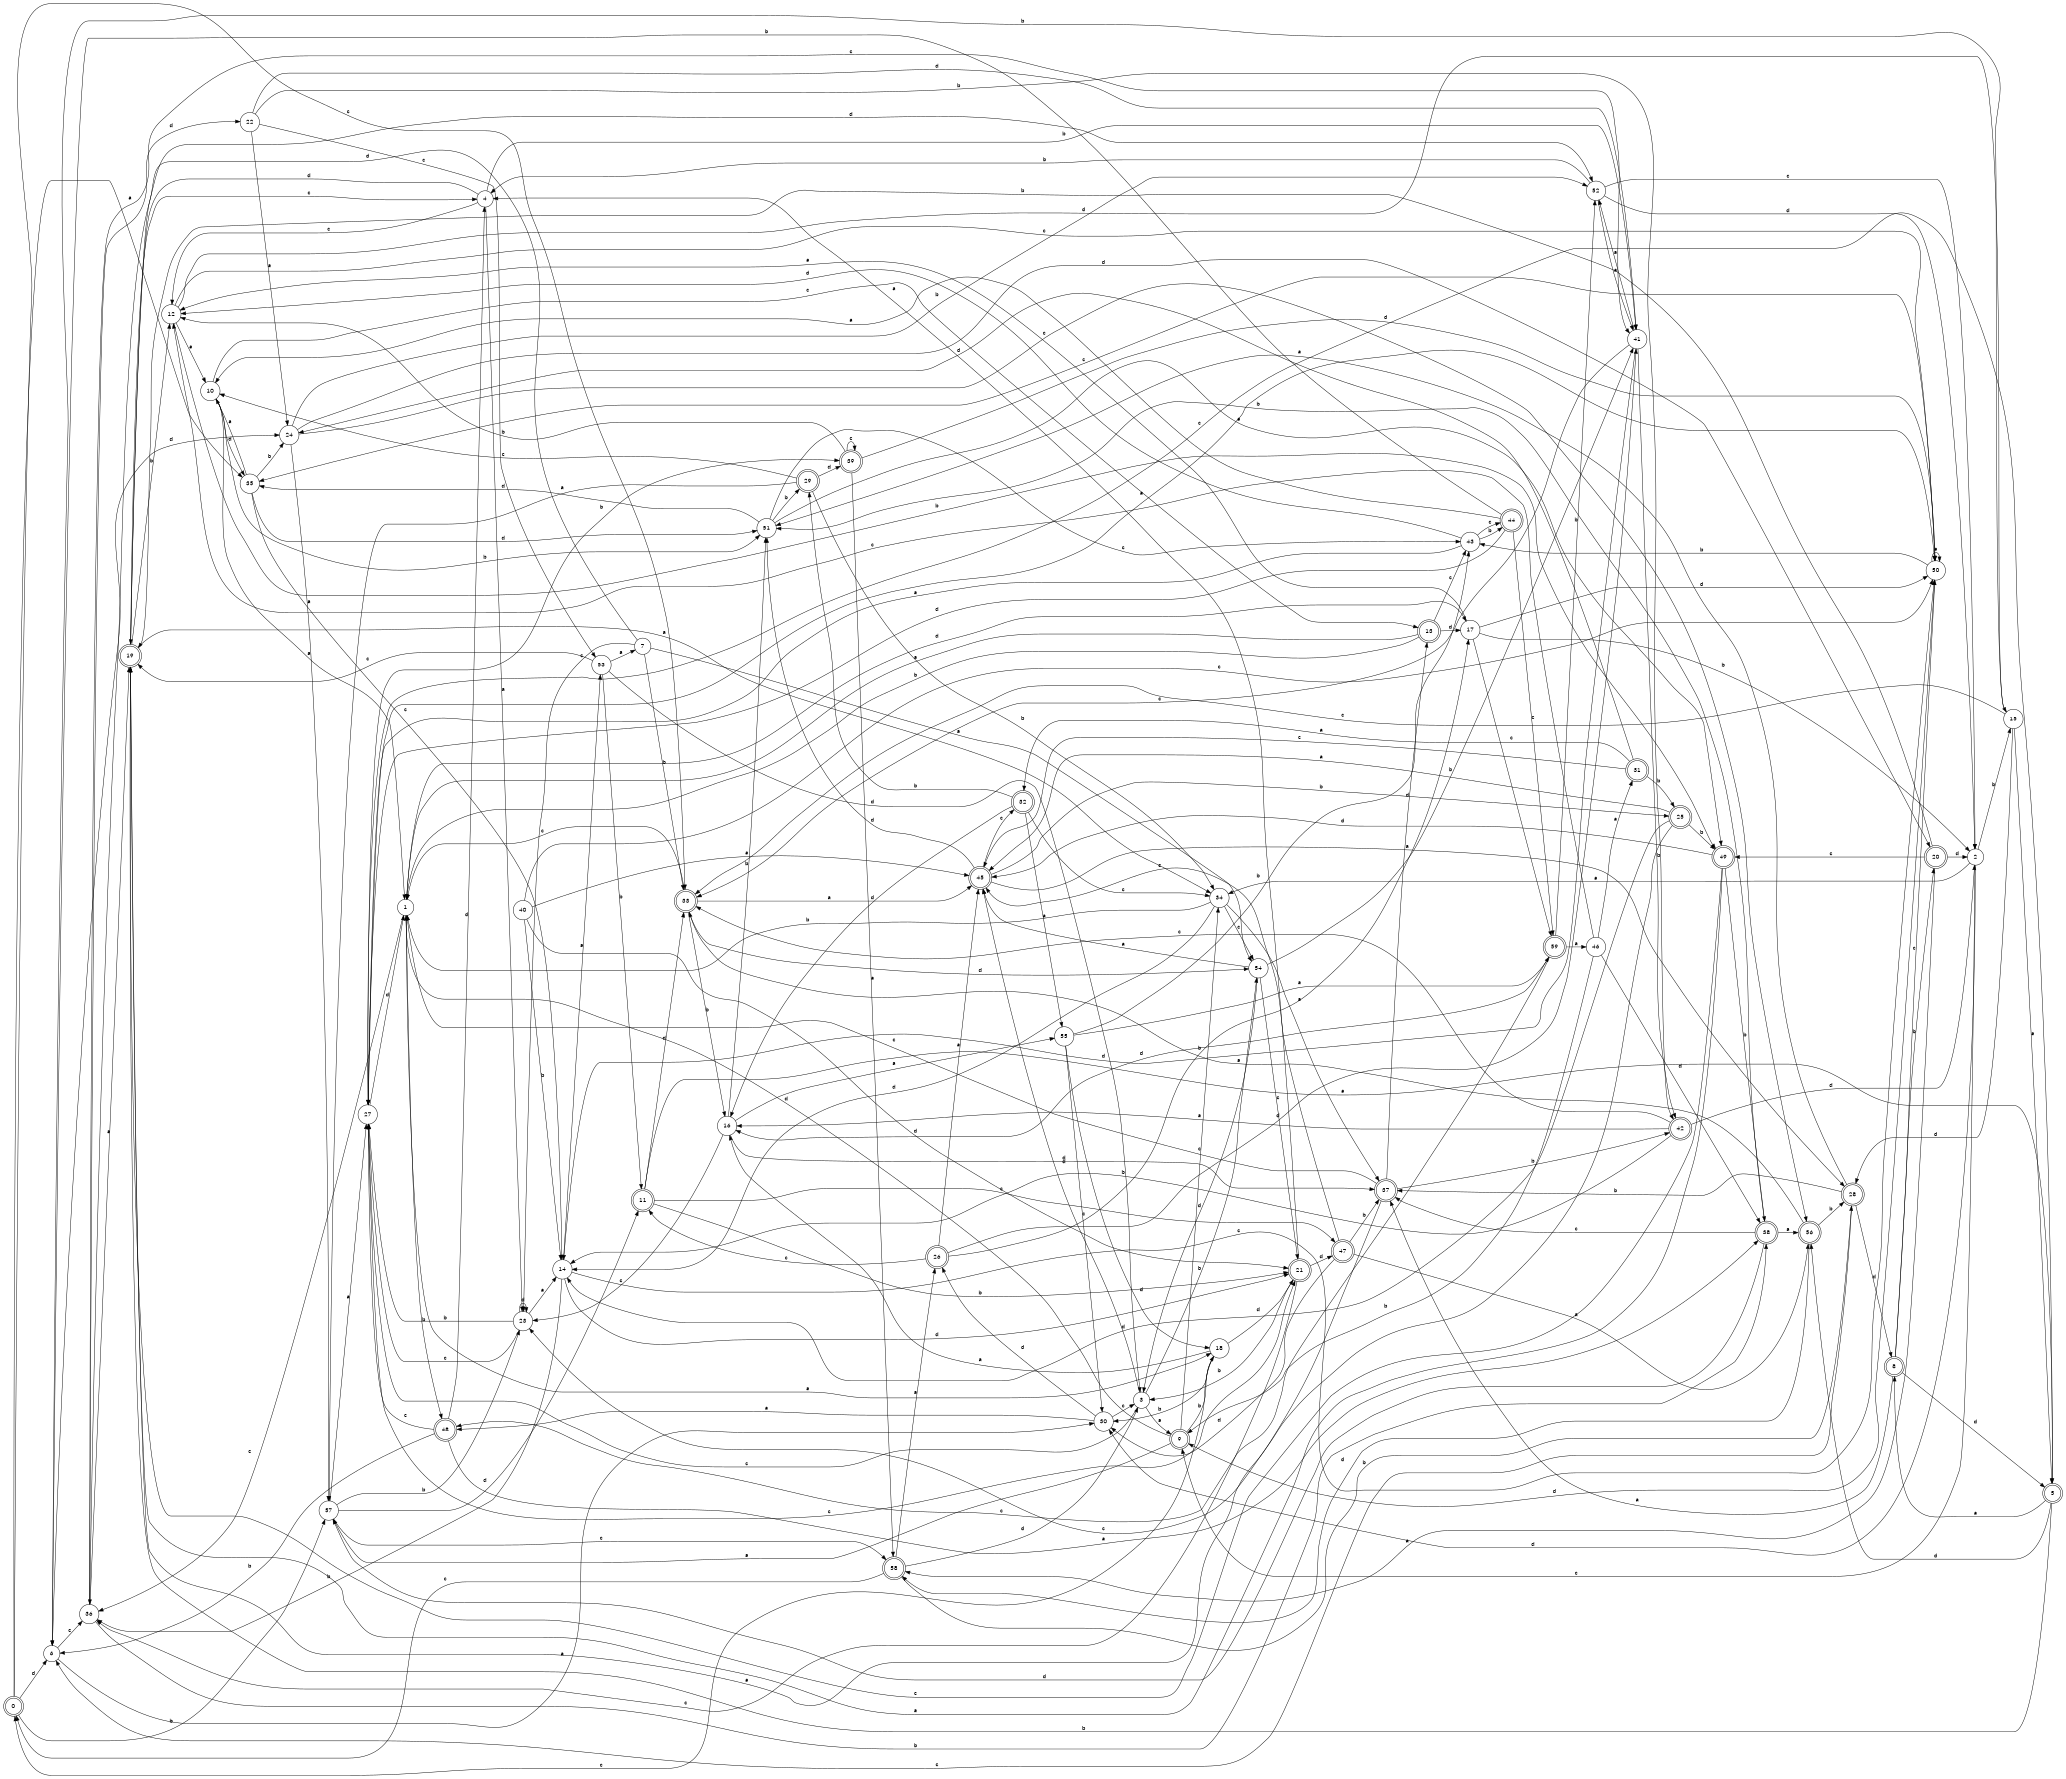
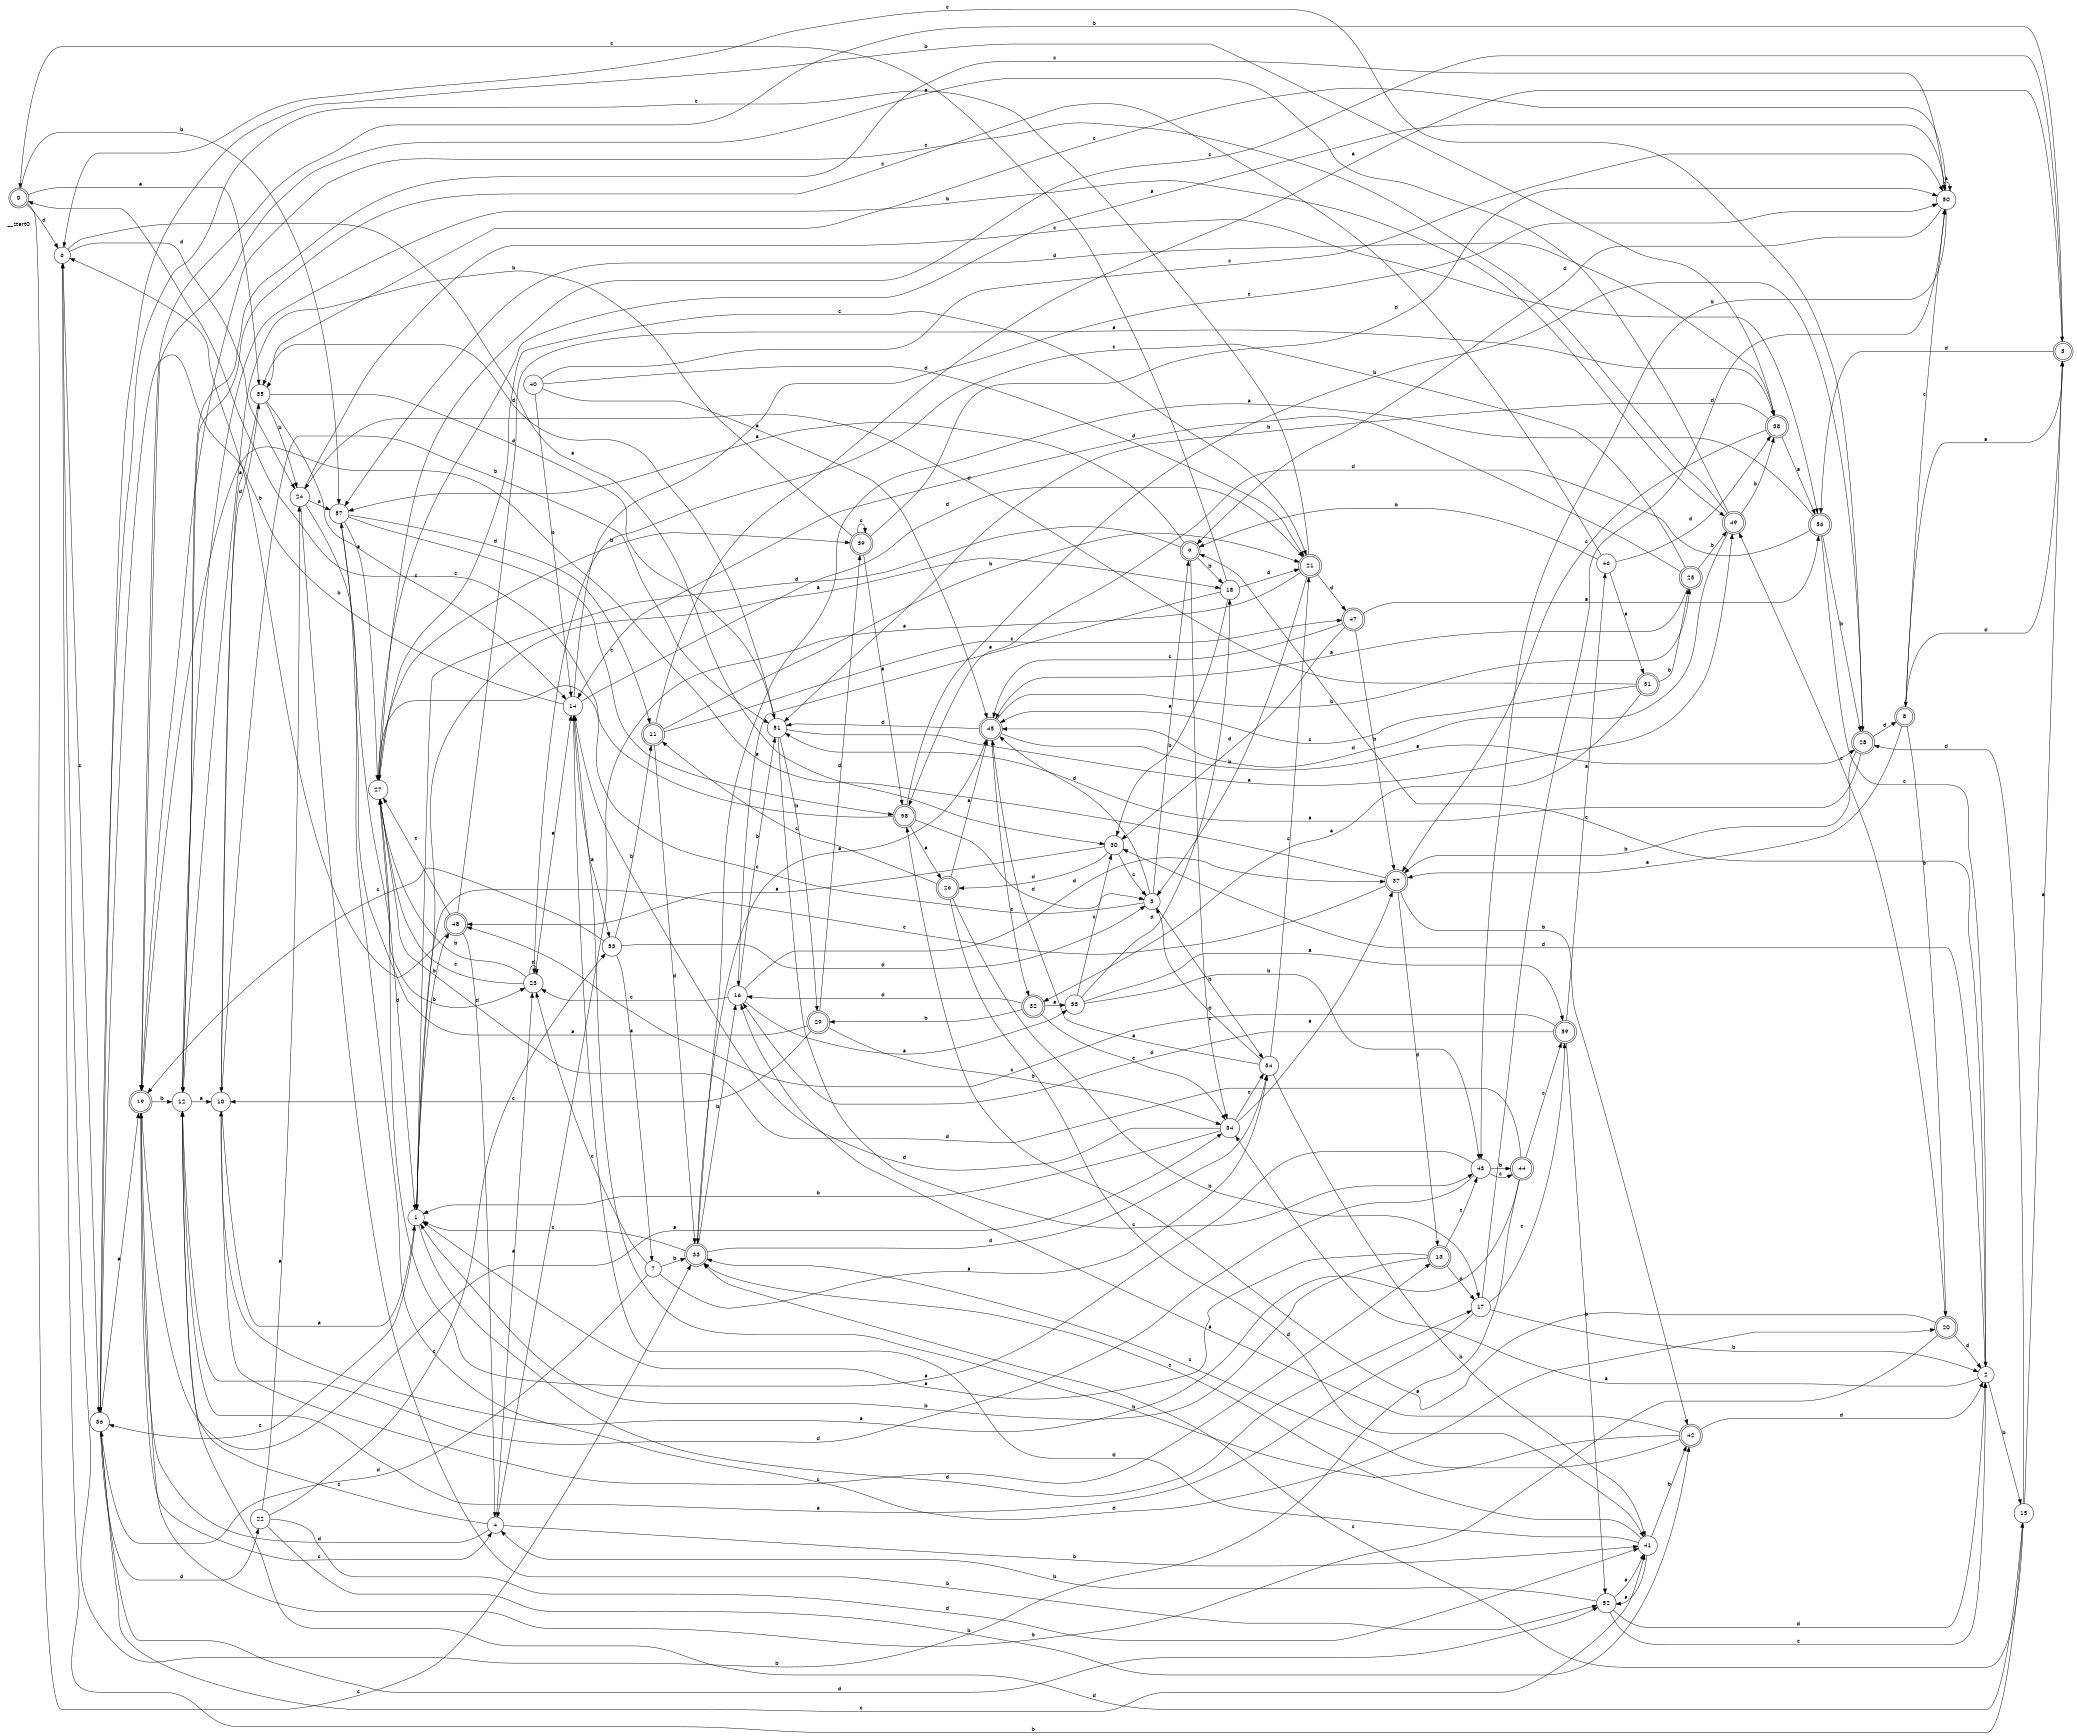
(639, 117) -> (760, 1692)
none -> (19, 224)
none -> (1975, 901)
